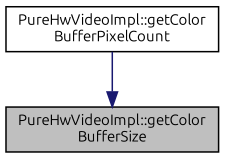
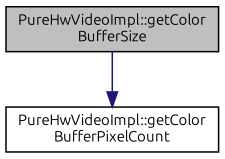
(112, 72) -> (112, 72)
